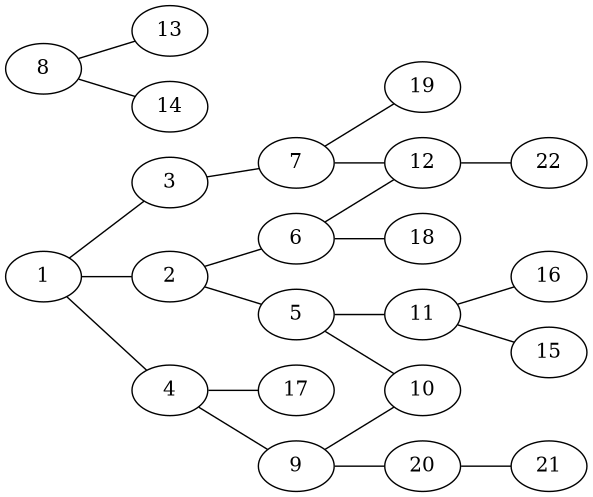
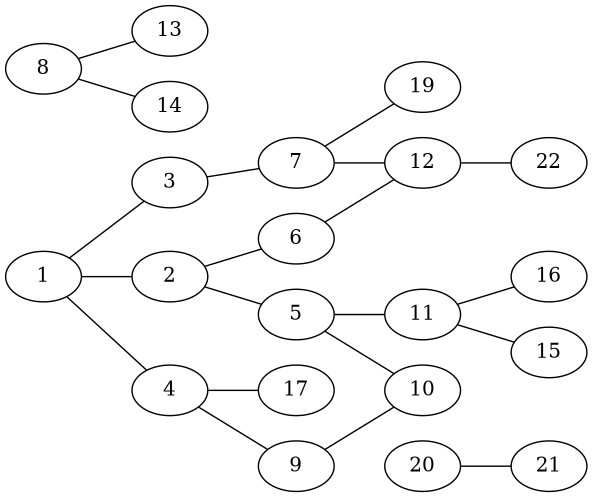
(423, 239) -> none
(360, 466) -> none
